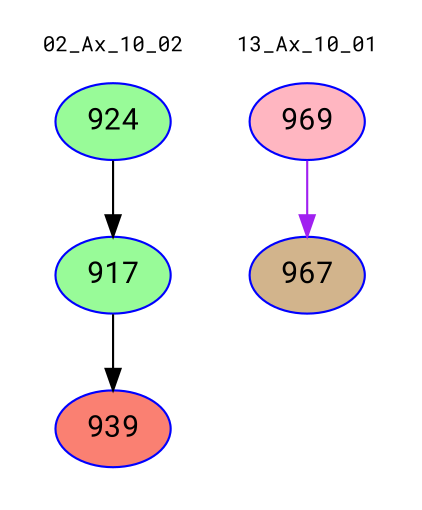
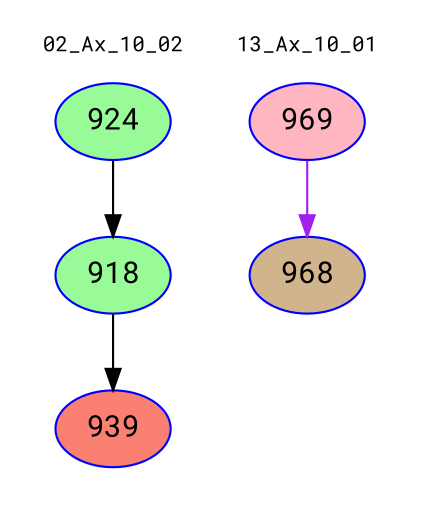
(113, 275) -> (113, 275)
(307, 275) -> (307, 275)
